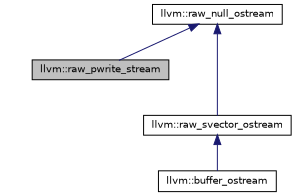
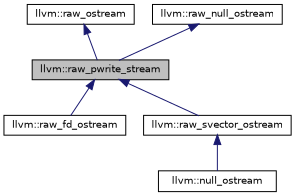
none -> (81, 14)
(217, 75) -> (164, 100)
none -> (65, 125)
(217, 181) -> (217, 181)
